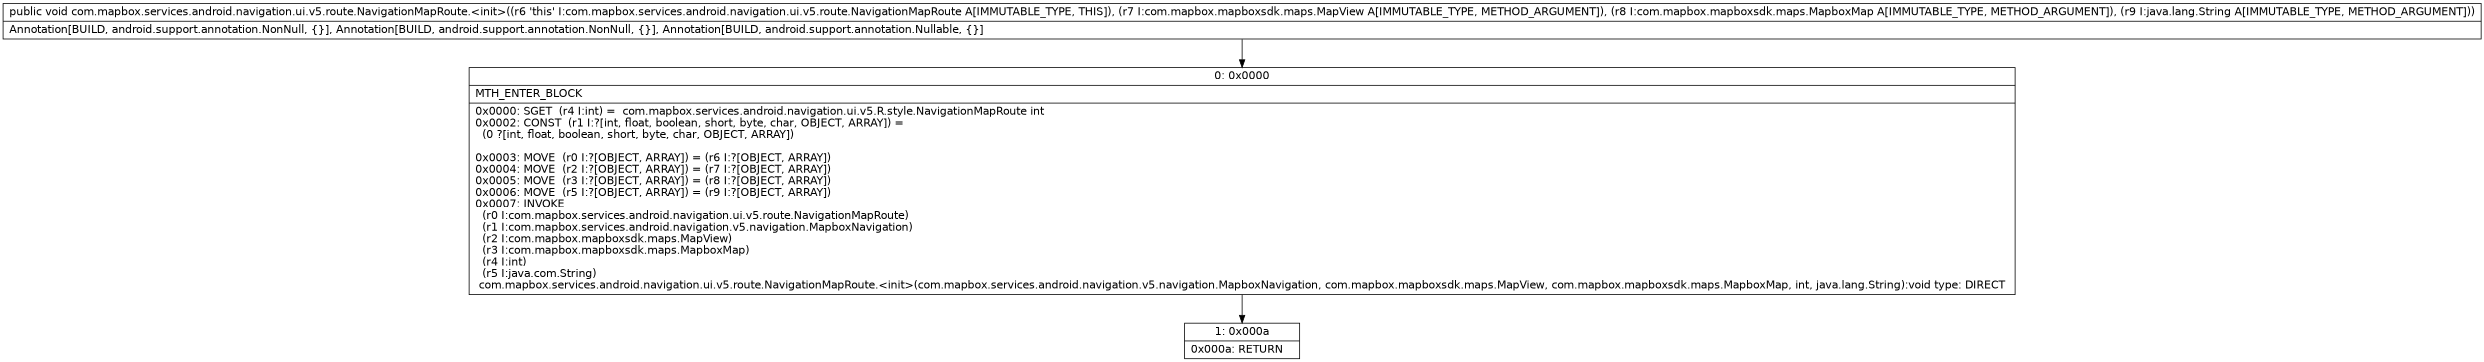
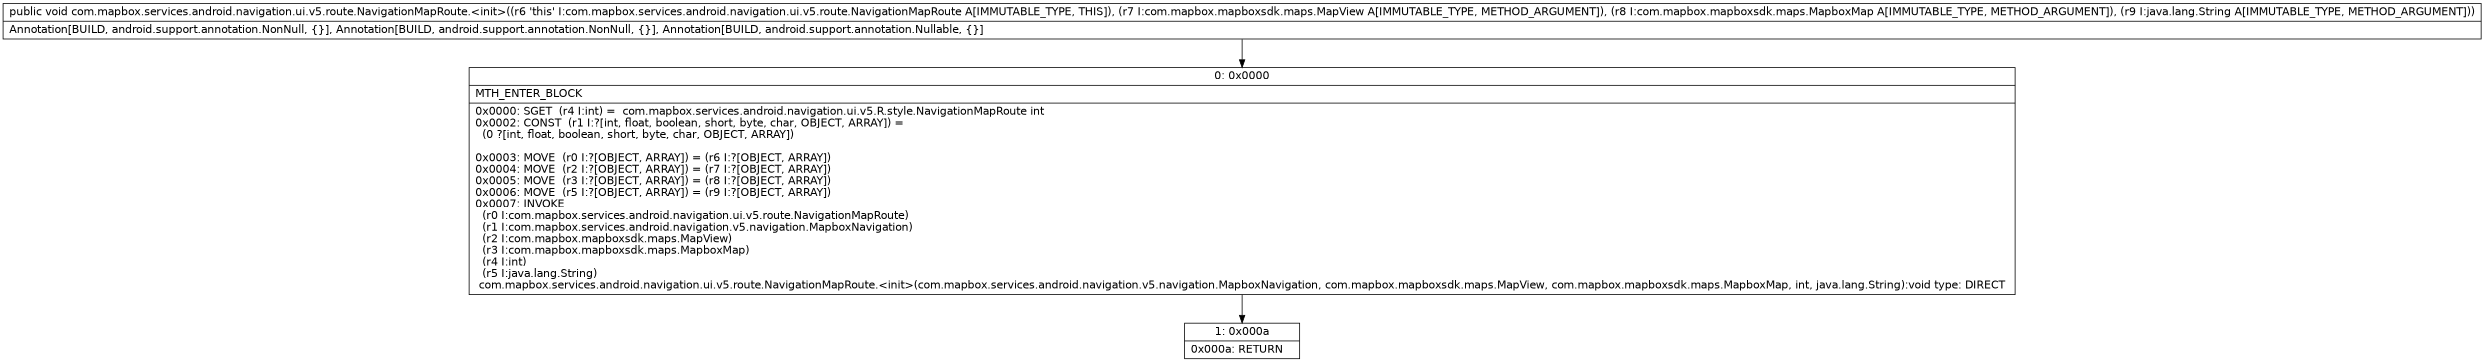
(536, 274) -> (536, 274)
